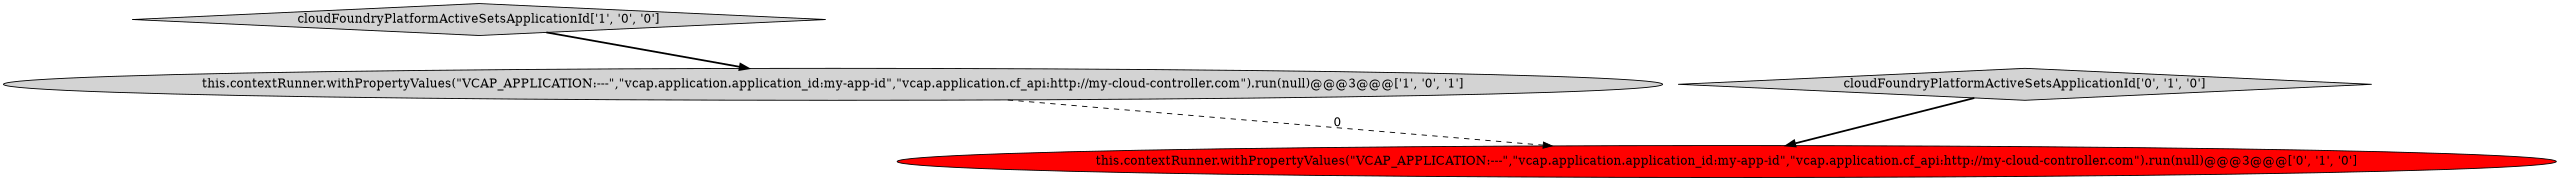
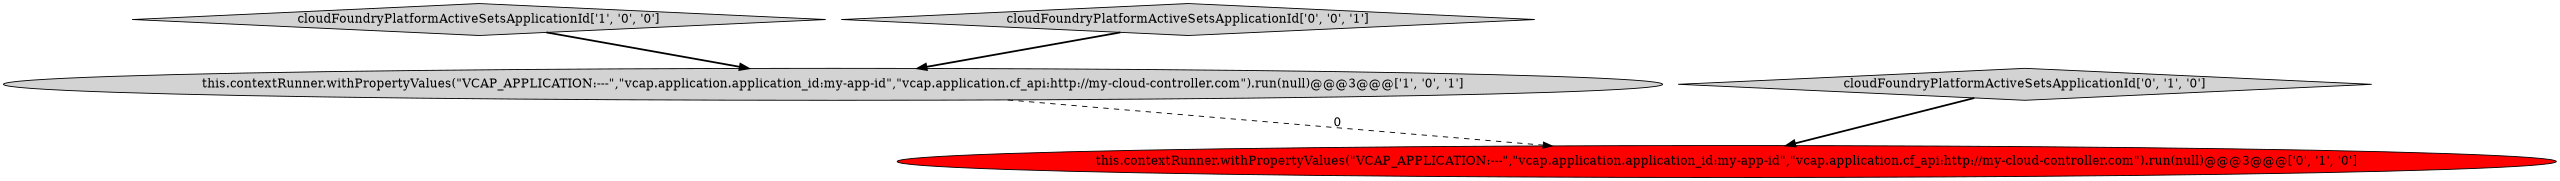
none -> (1188, 20)
